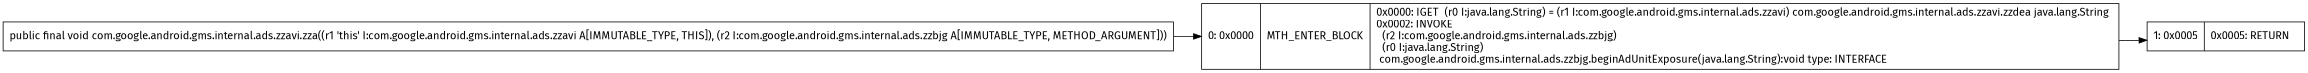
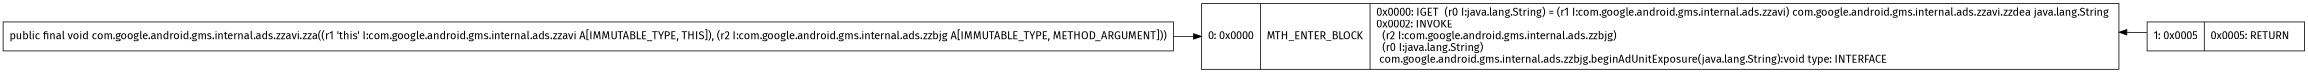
(2129, 41) -> (2137, 32)
